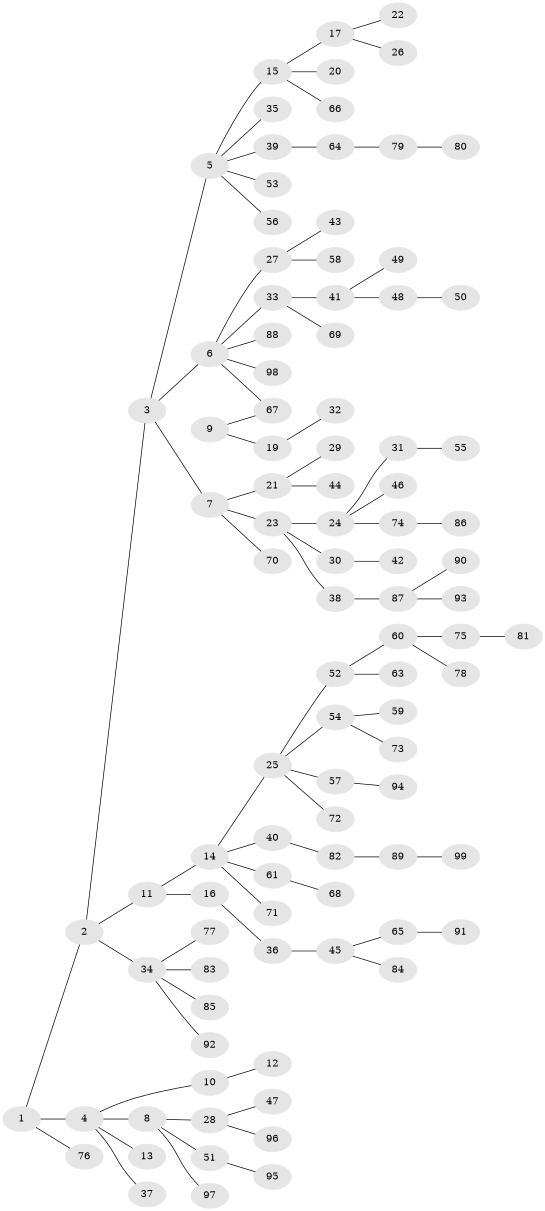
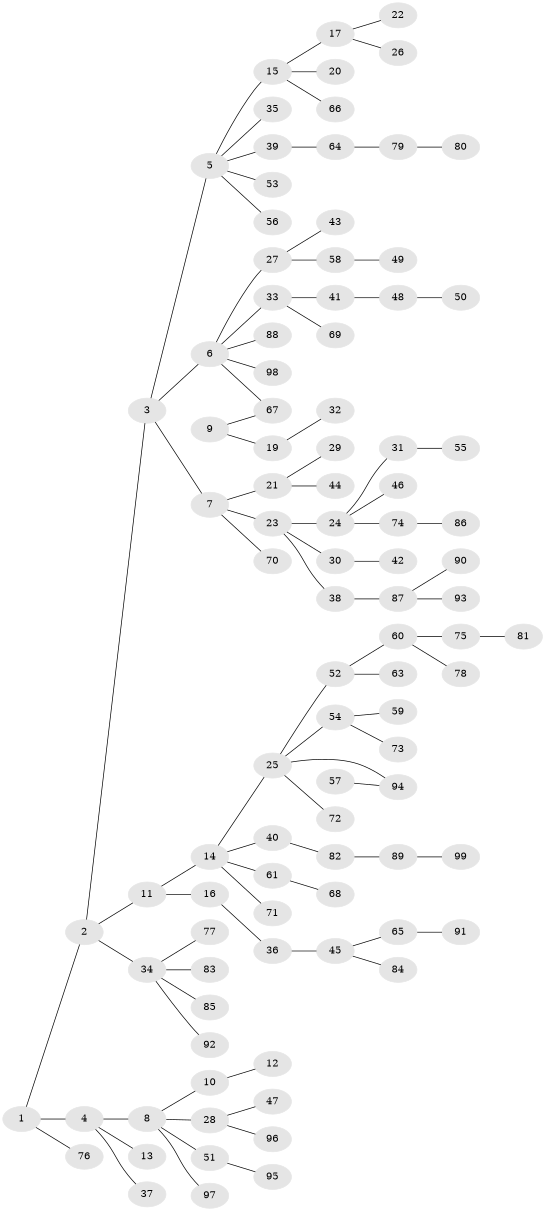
(367, 279) -> (367, 260)
(304, 774) -> (340, 760)
(145, 1095) -> (179, 1101)
